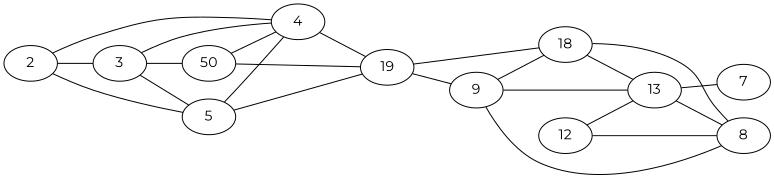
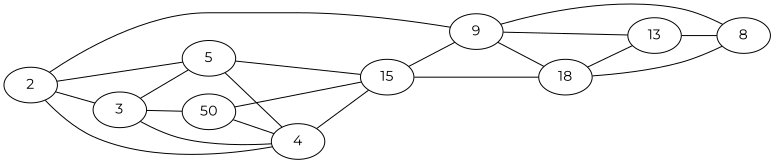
none -> (244, 13)
(387, 67) -> (387, 77)
(744, 82) -> none
(565, 136) -> none
